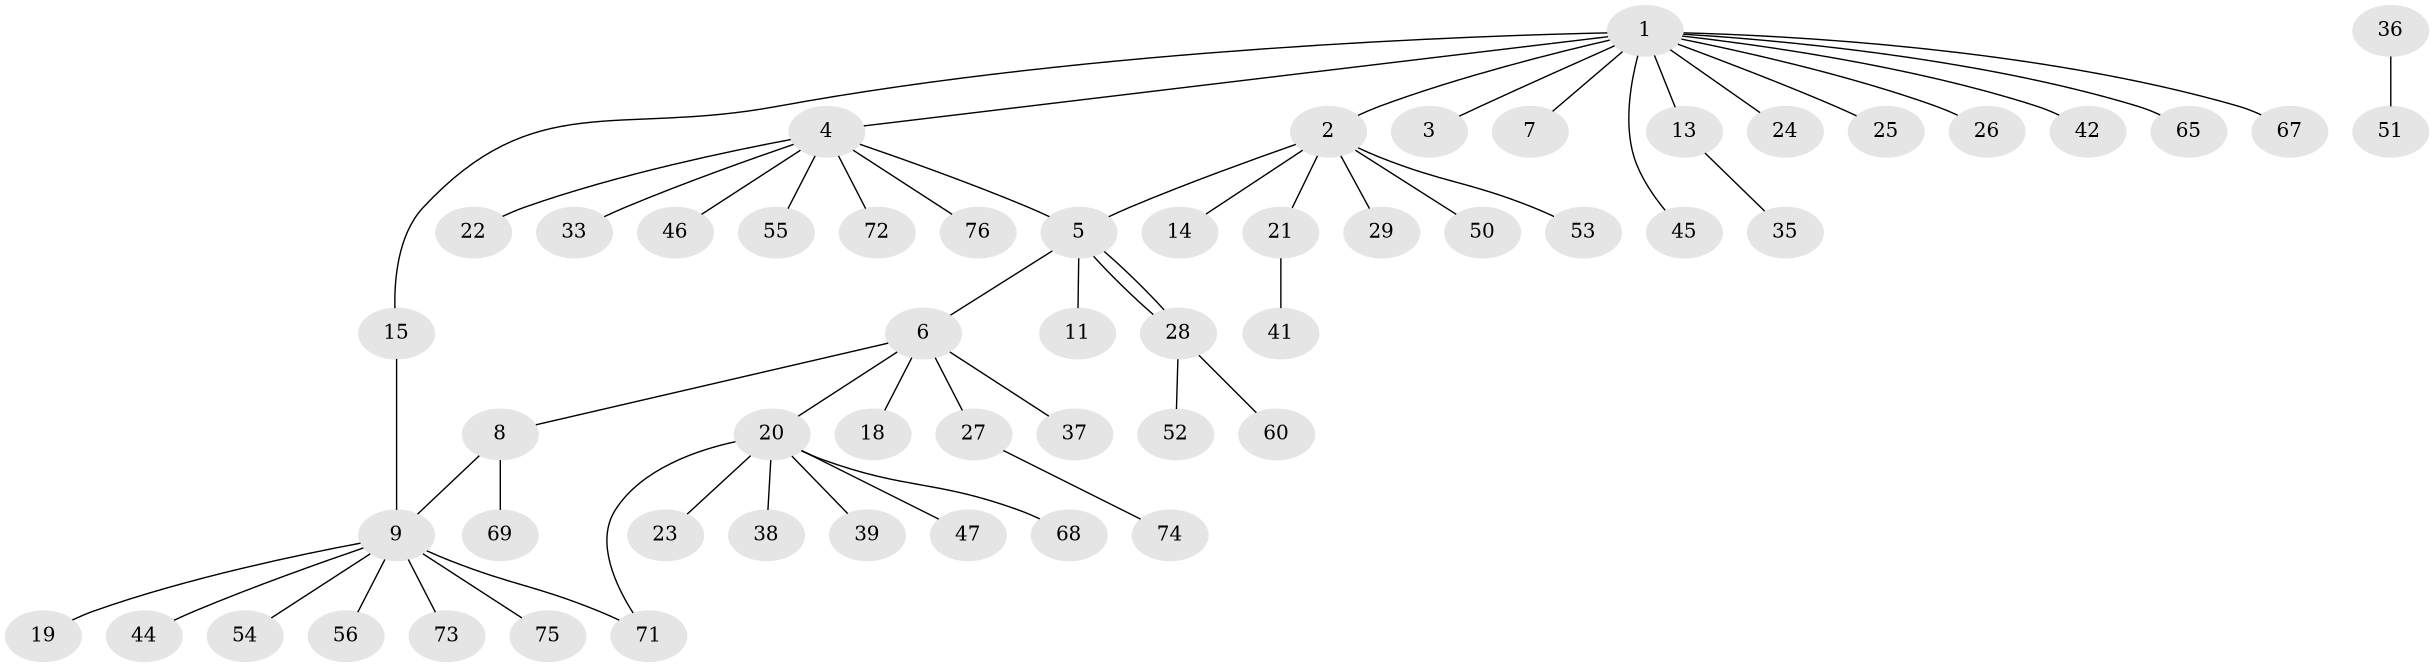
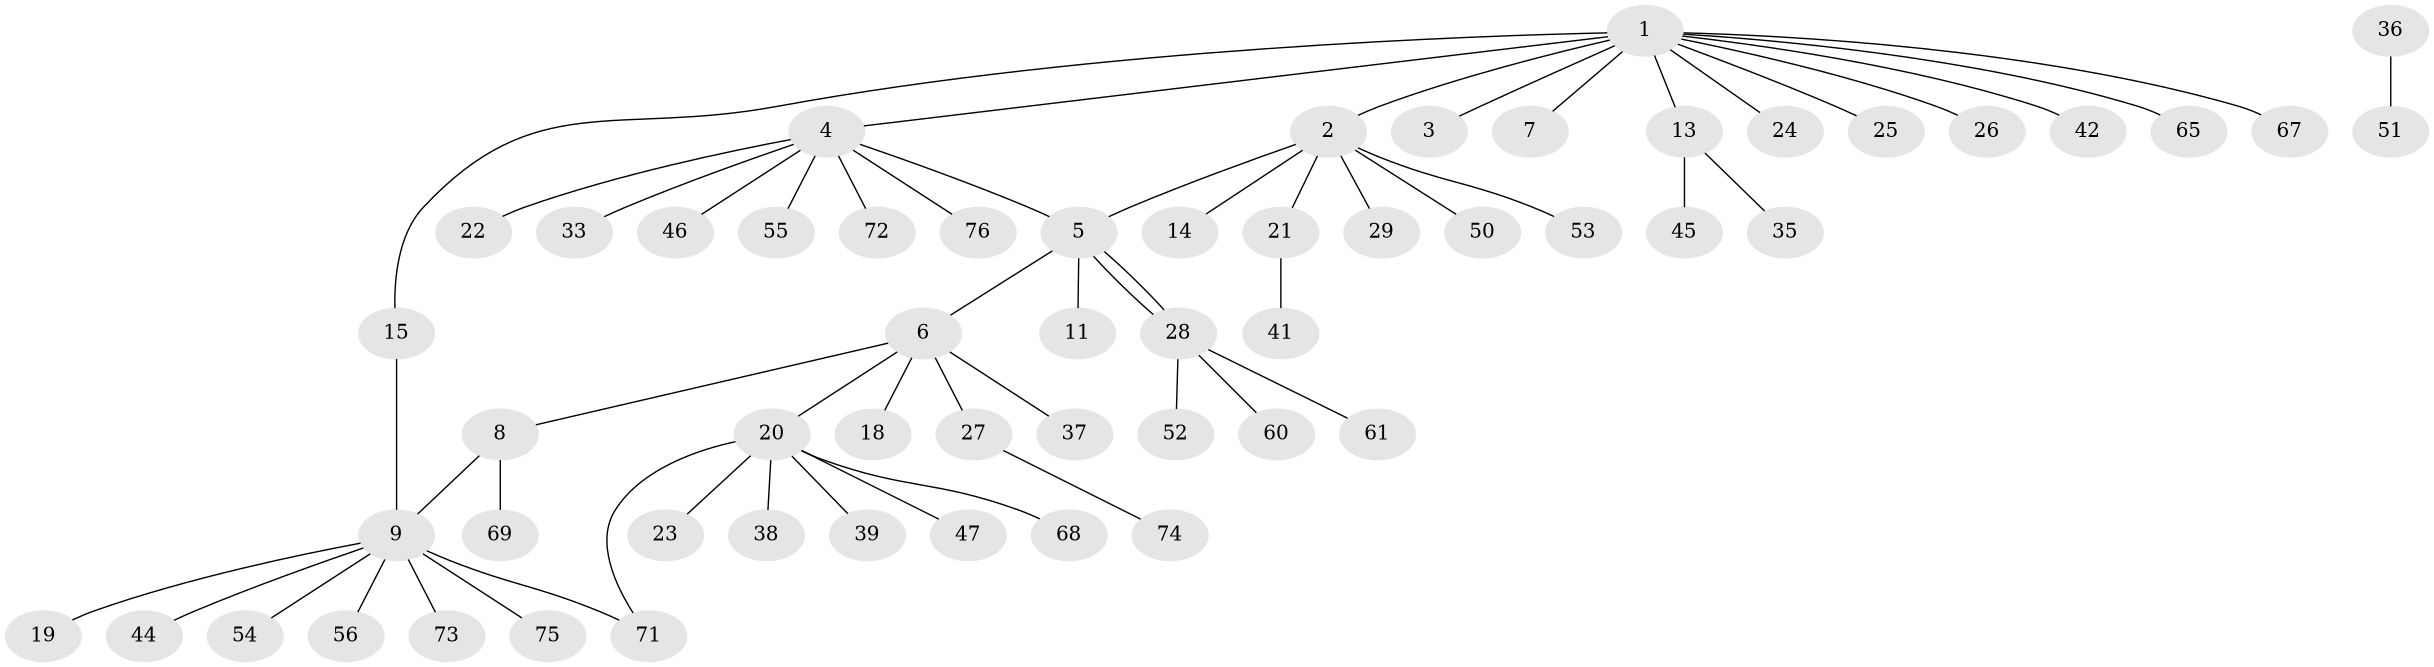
(1630, 137) -> (1684, 182)
none -> (1378, 434)
